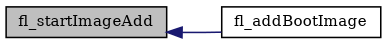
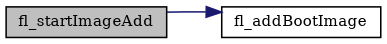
(202, 32) -> (186, 12)
